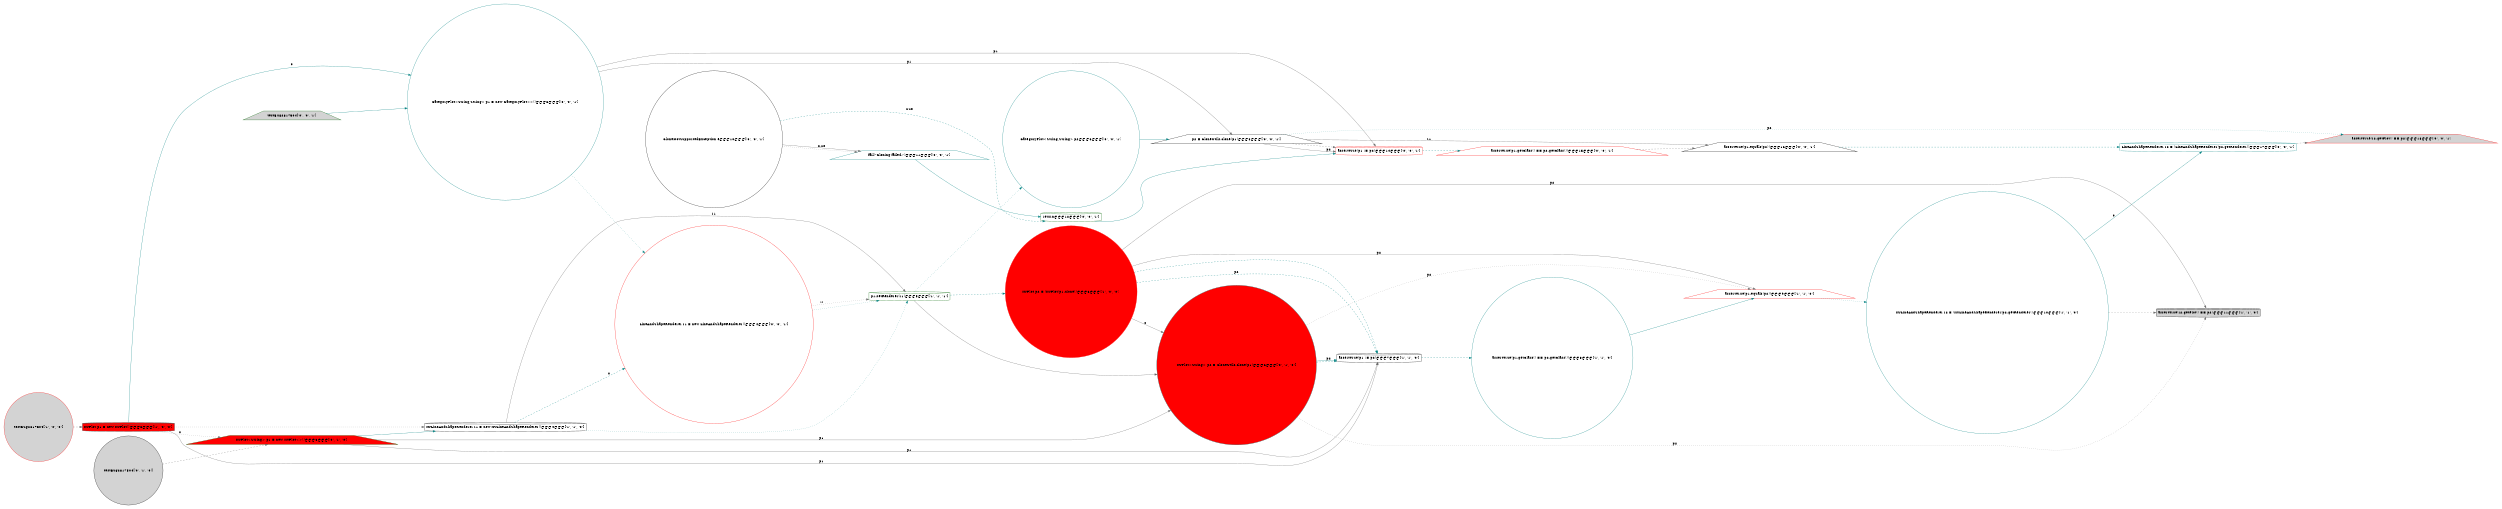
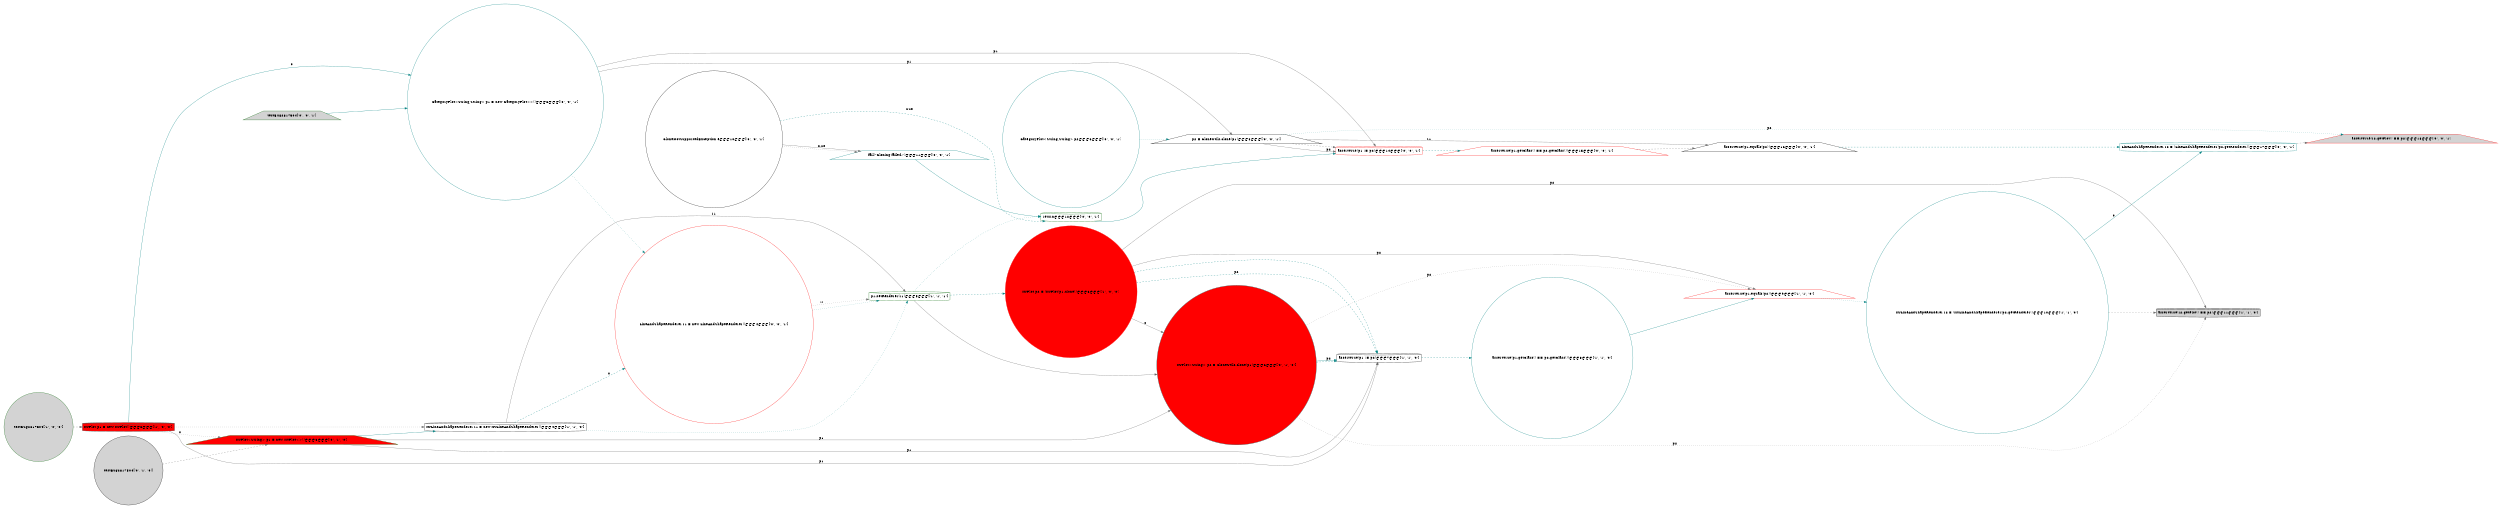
(1153, 139) -> (1153, 139)
(967, 240) -> (969, 242)
(39, 427) -> (39, 427)
